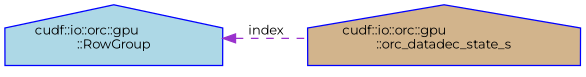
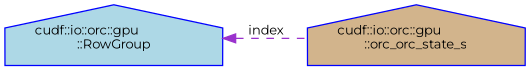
(444, 38) -> (416, 38)
